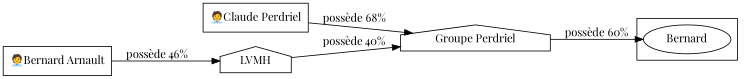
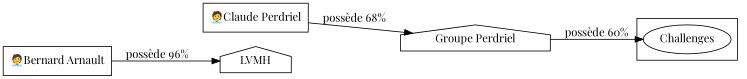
(687, 39) -> (687, 39)
(342, 53) -> none
(157, 55) -> (157, 55)
